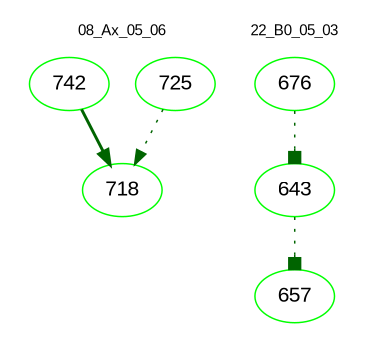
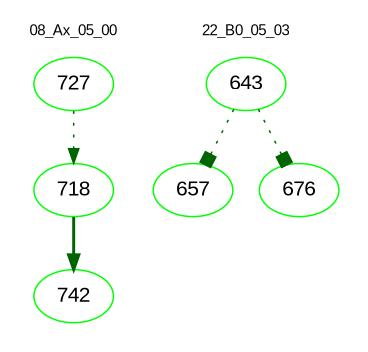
(122, 32) -> (74, 32)
(175, 84) -> (74, 84)
(92, 130) -> (74, 236)
(295, 130) -> (269, 130)
